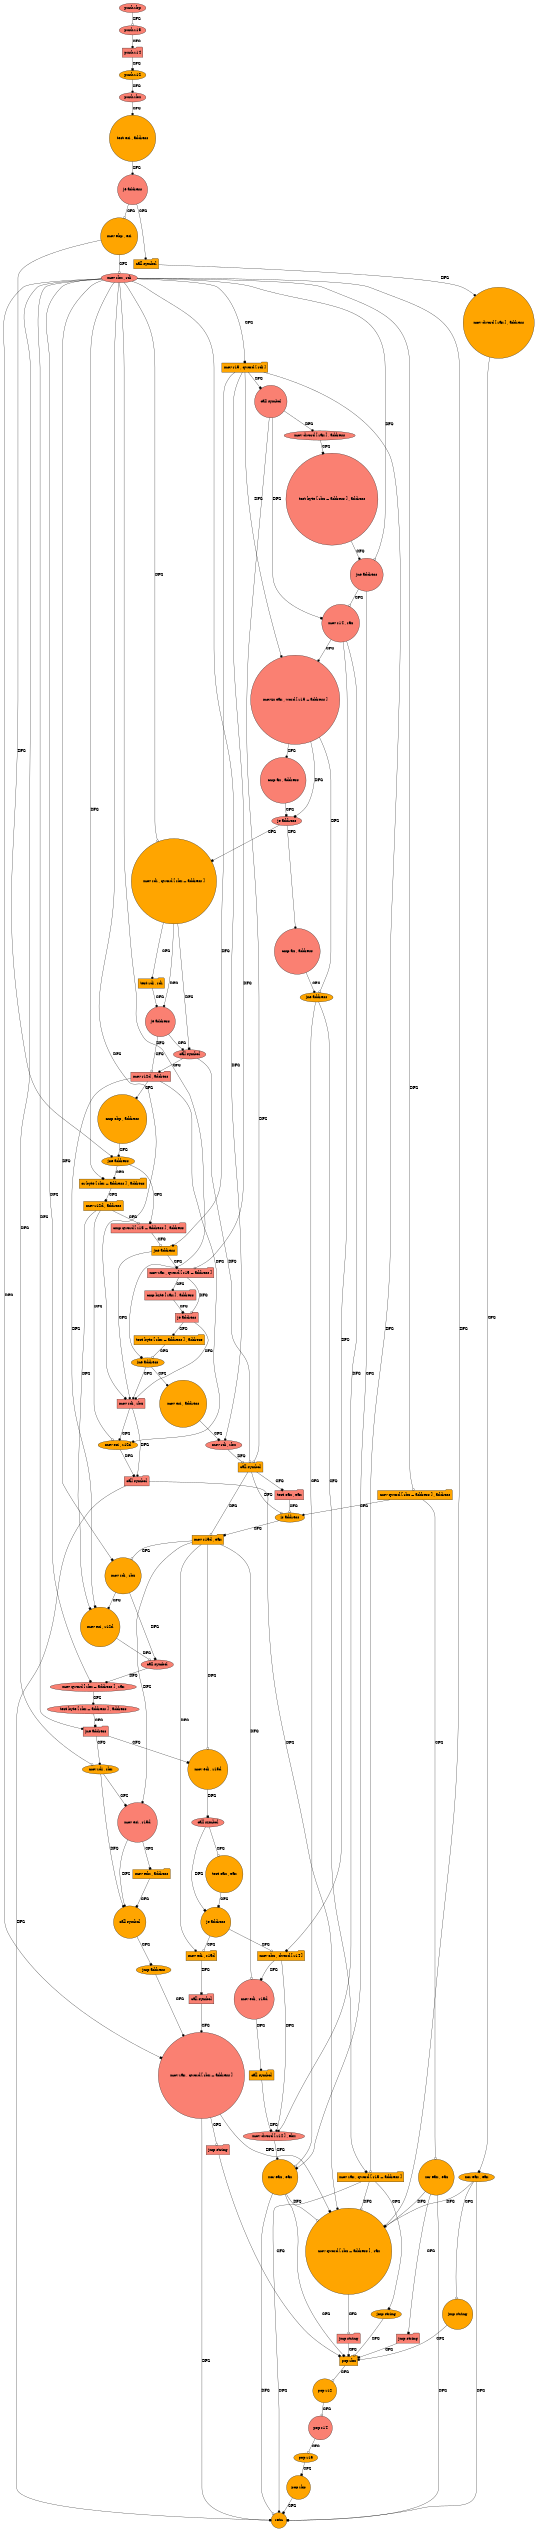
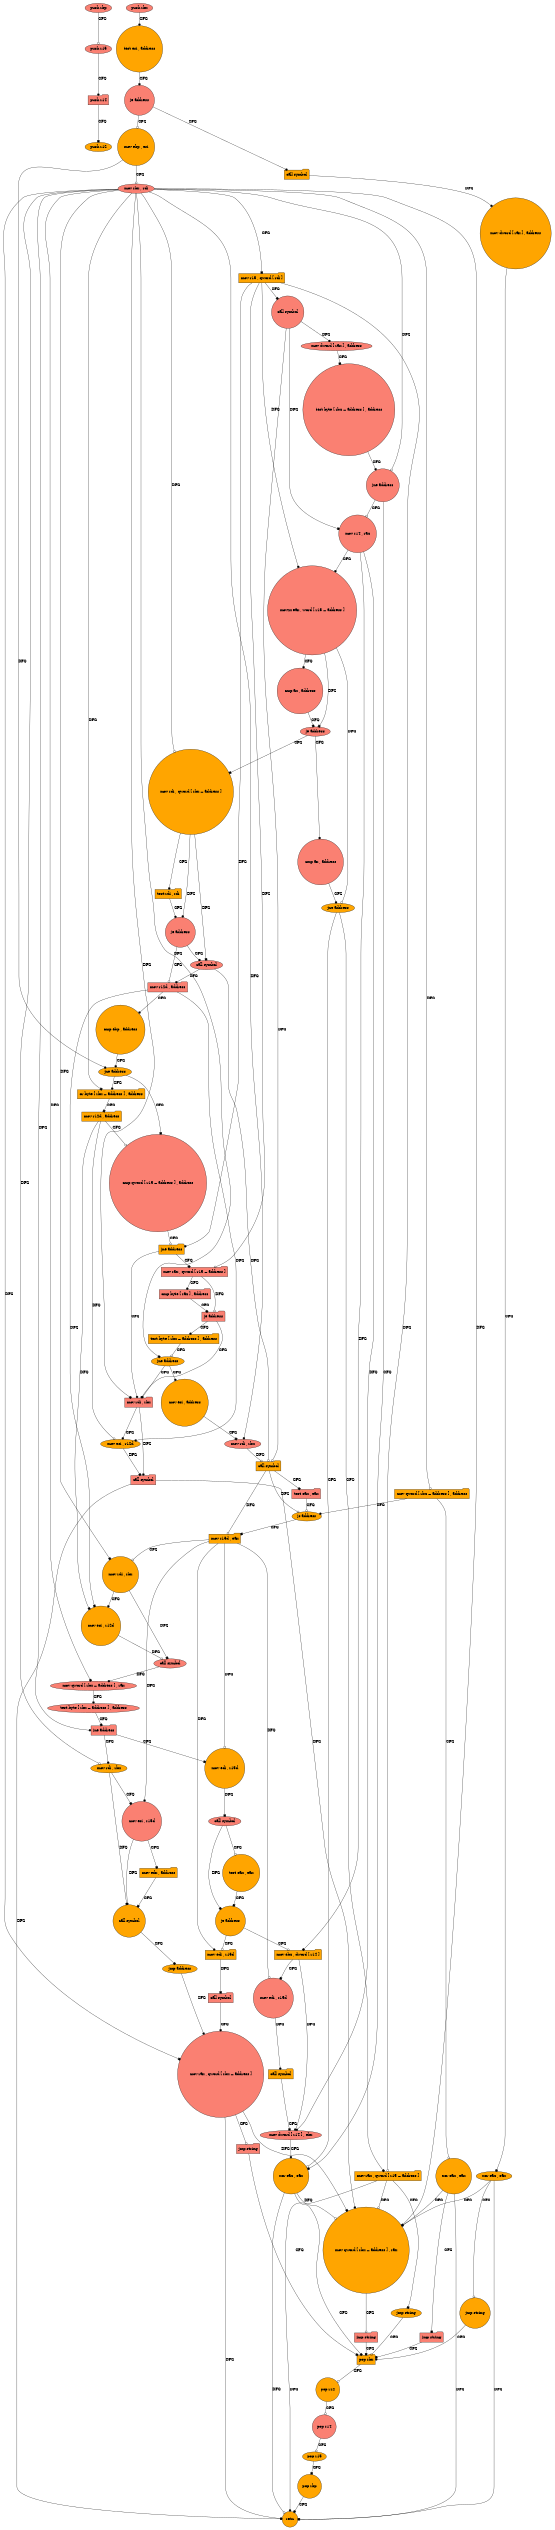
(133, 85) -> none
(148, 1228) -> (158, 1183)
